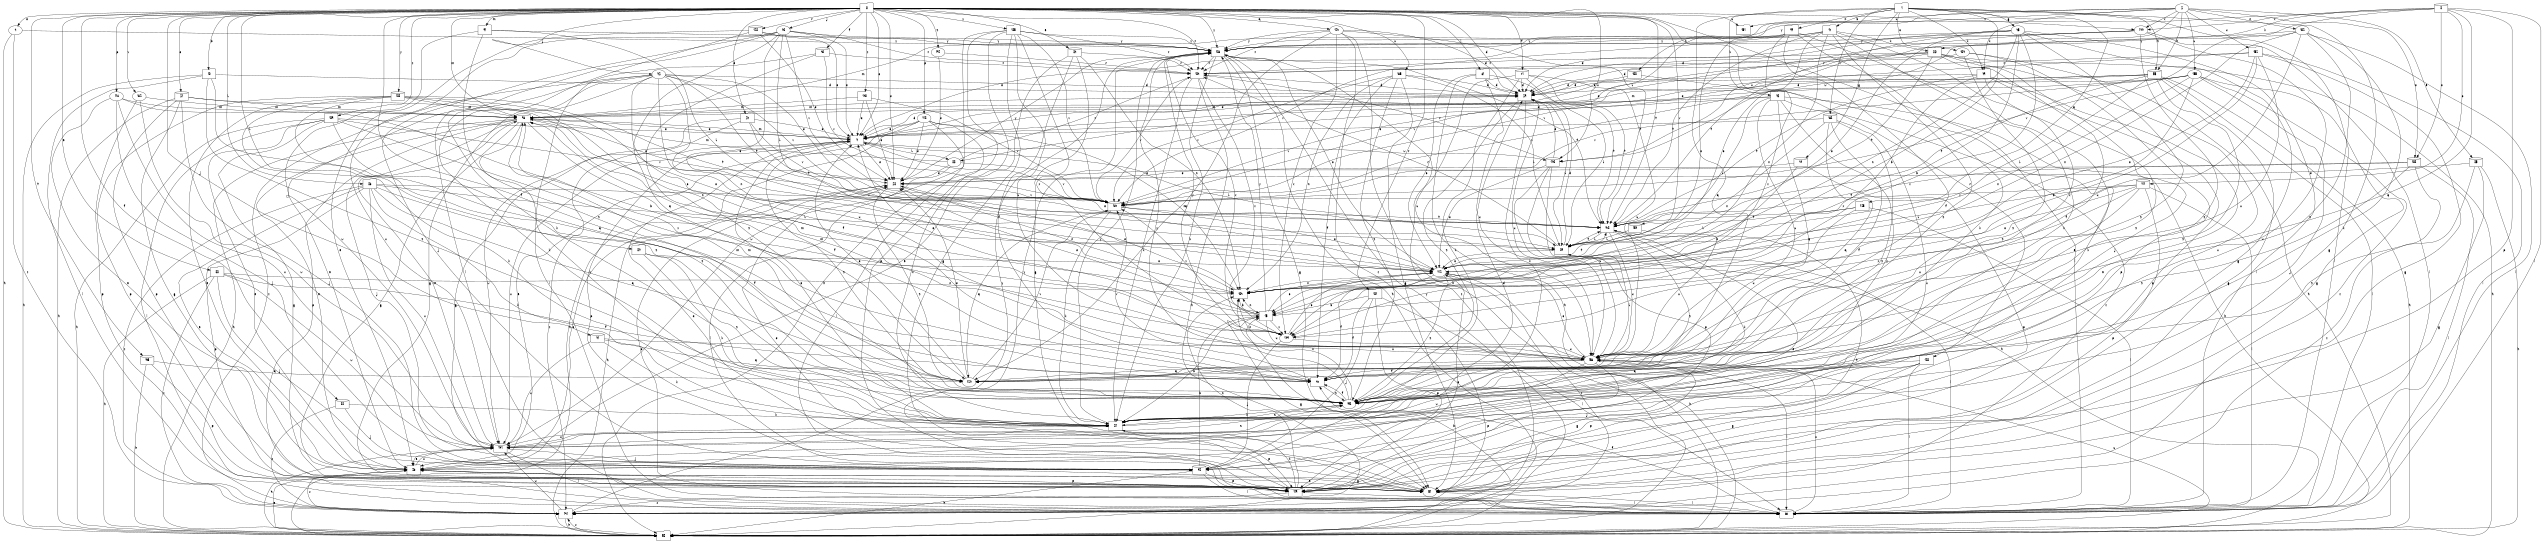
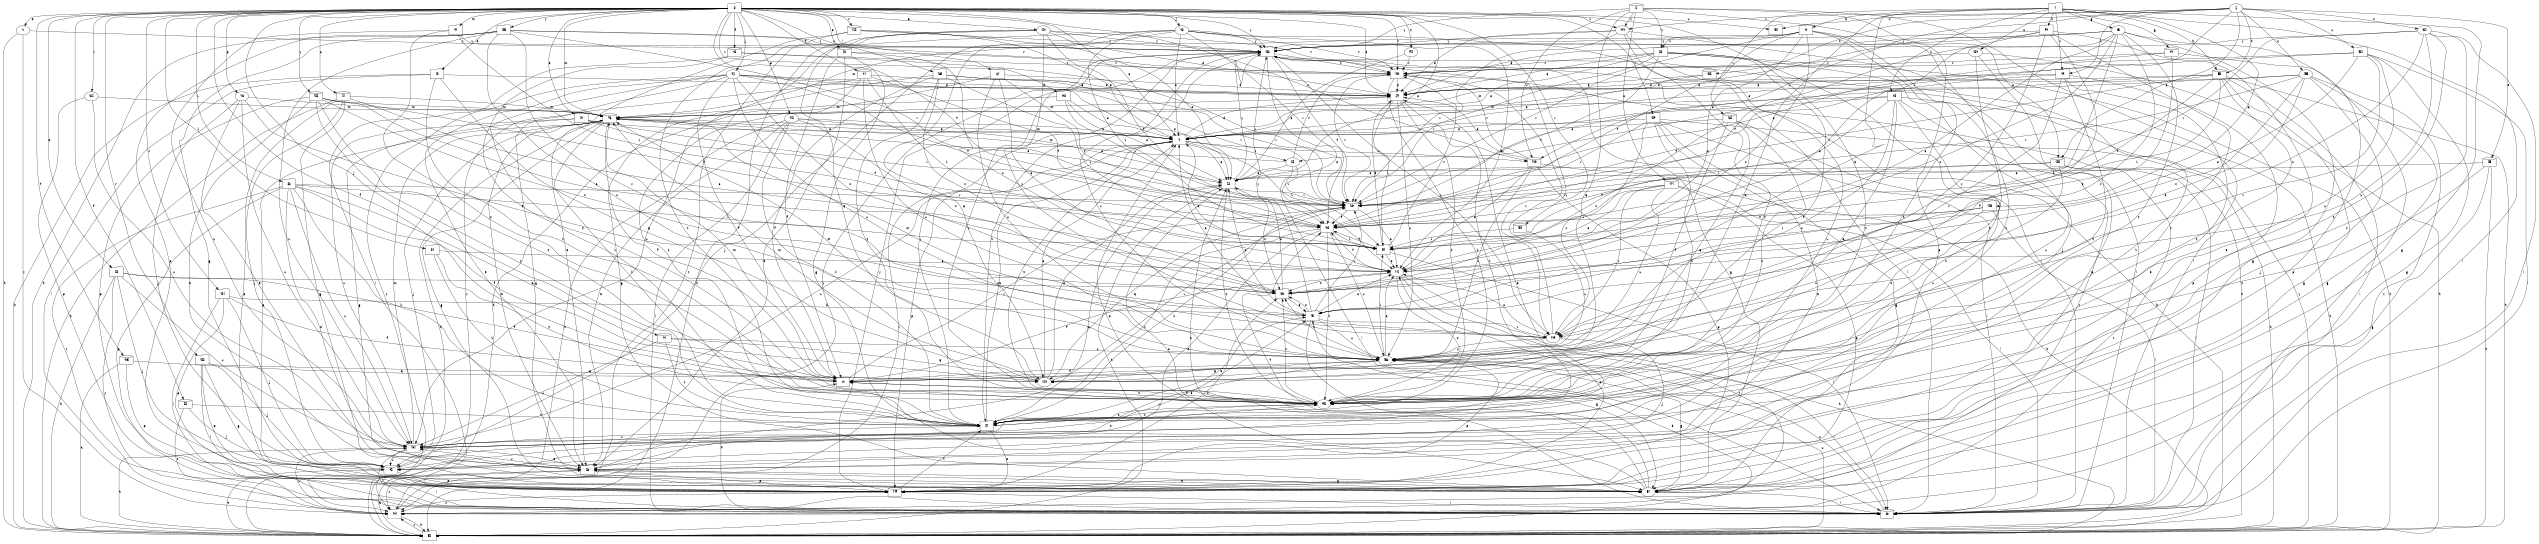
none -> (1861, 64)
